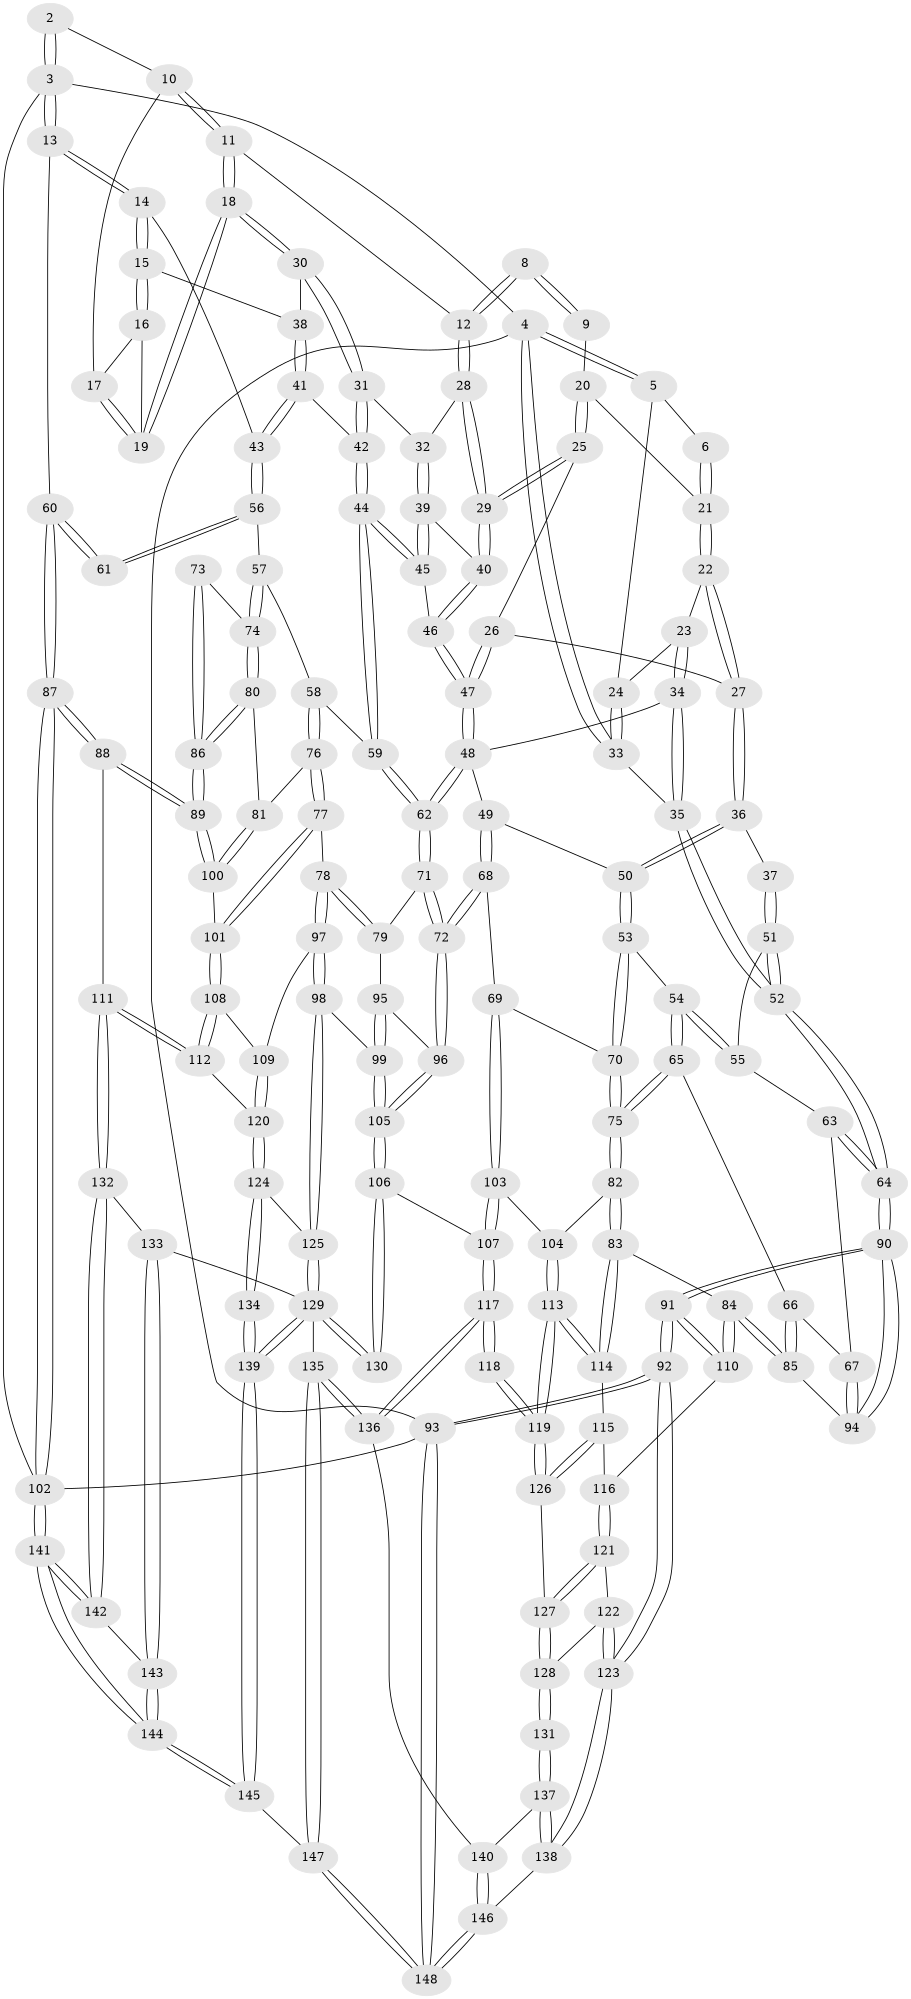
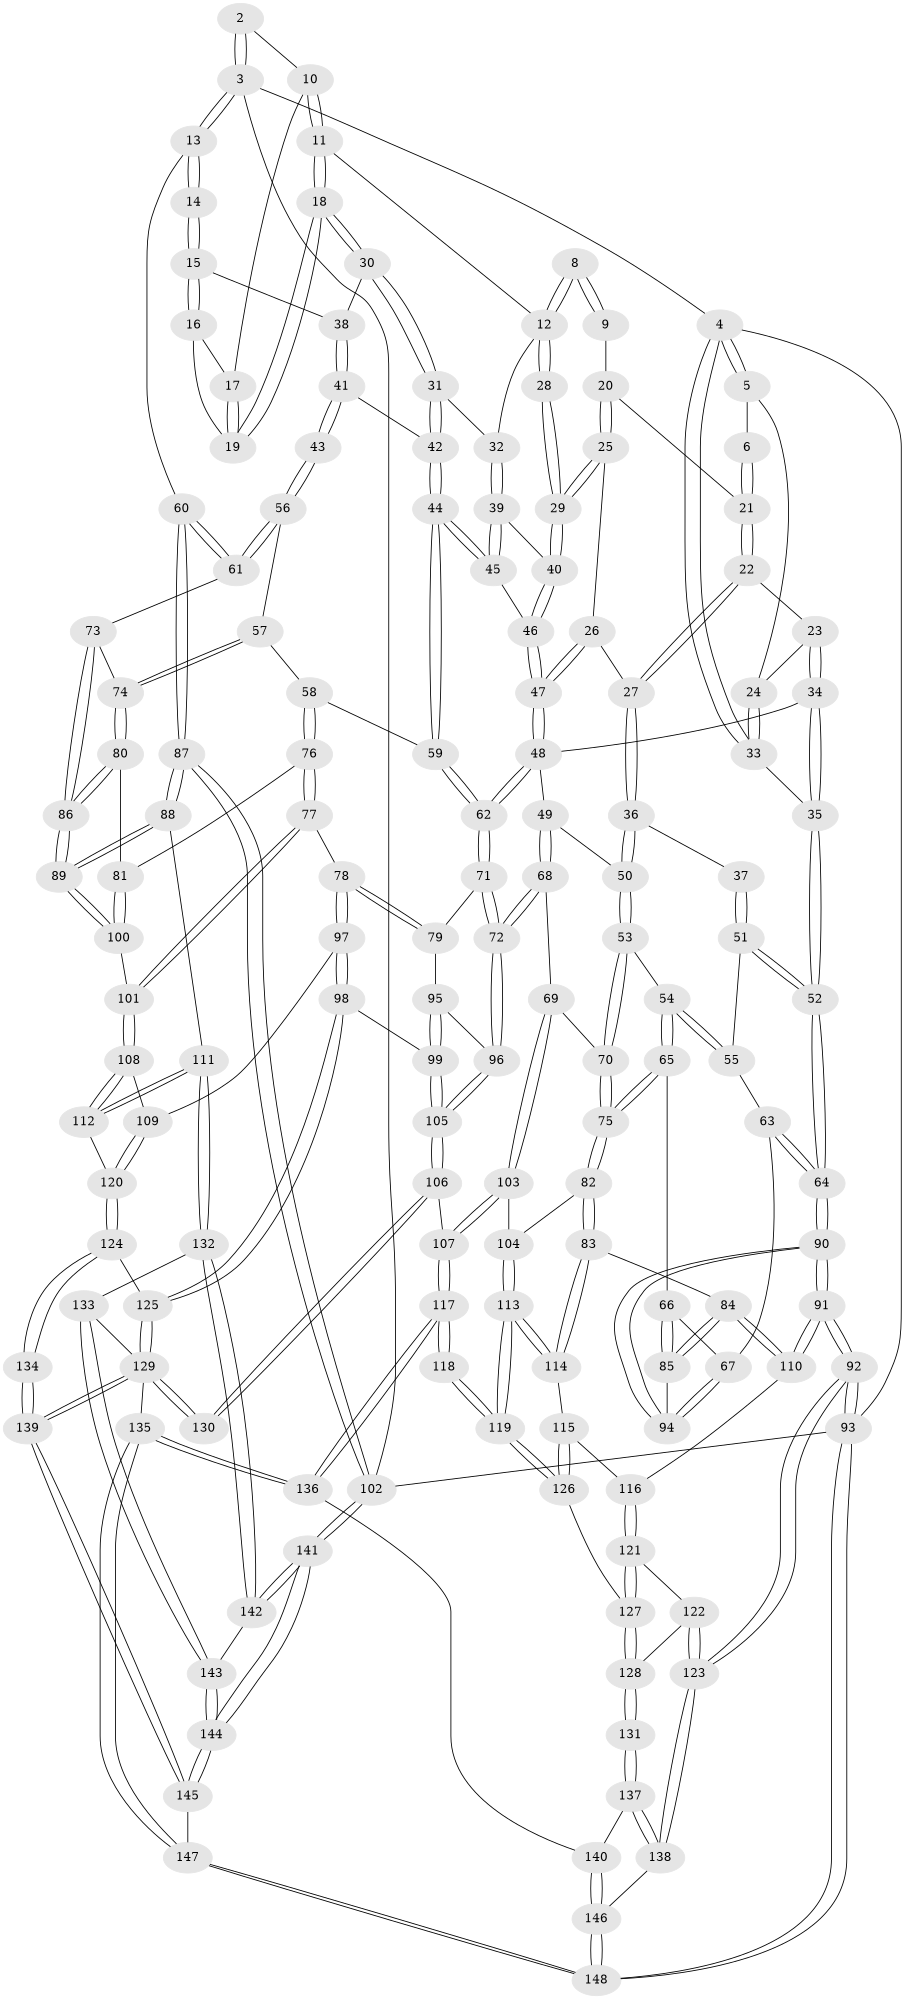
(208, 322) -> none
(444, 417) -> (509, 383)
none -> (165, 601)
